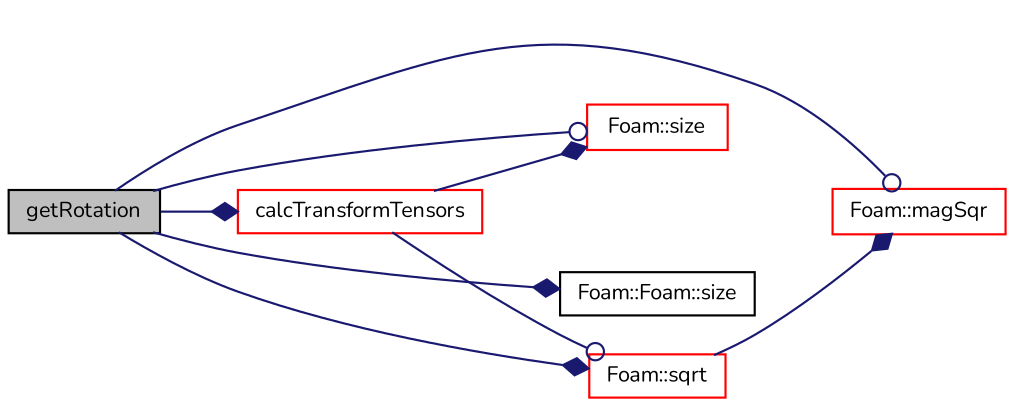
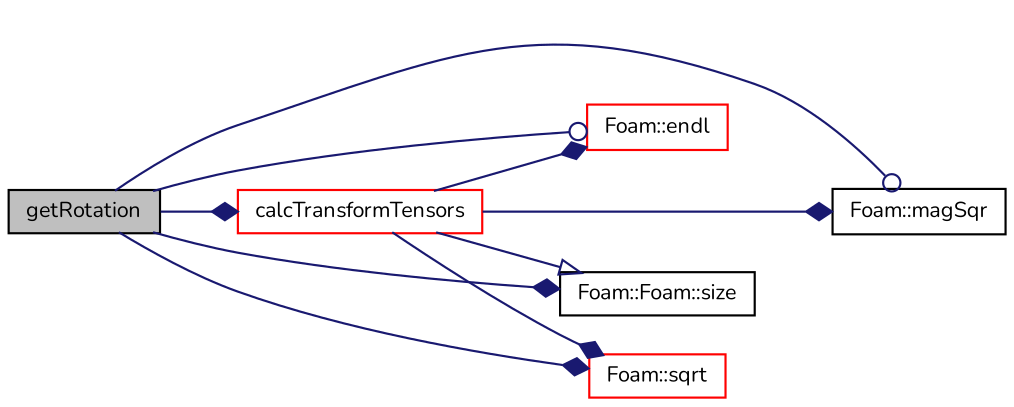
(657, 127) -> (657, 127)
(919, 212) -> (919, 212)
none -> (498, 250)
(497, 299) -> (497, 299)
(796, 308) -> (644, 212)
